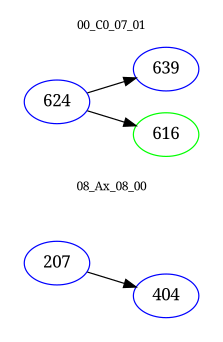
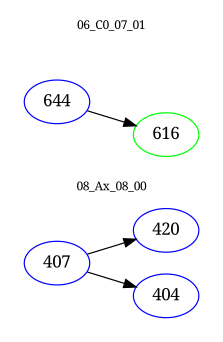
(112, 26) -> (112, 26)
(166, 69) -> none
(57, 102) -> (57, 102)
none -> (166, 230)
(57, 263) -> (57, 263)
